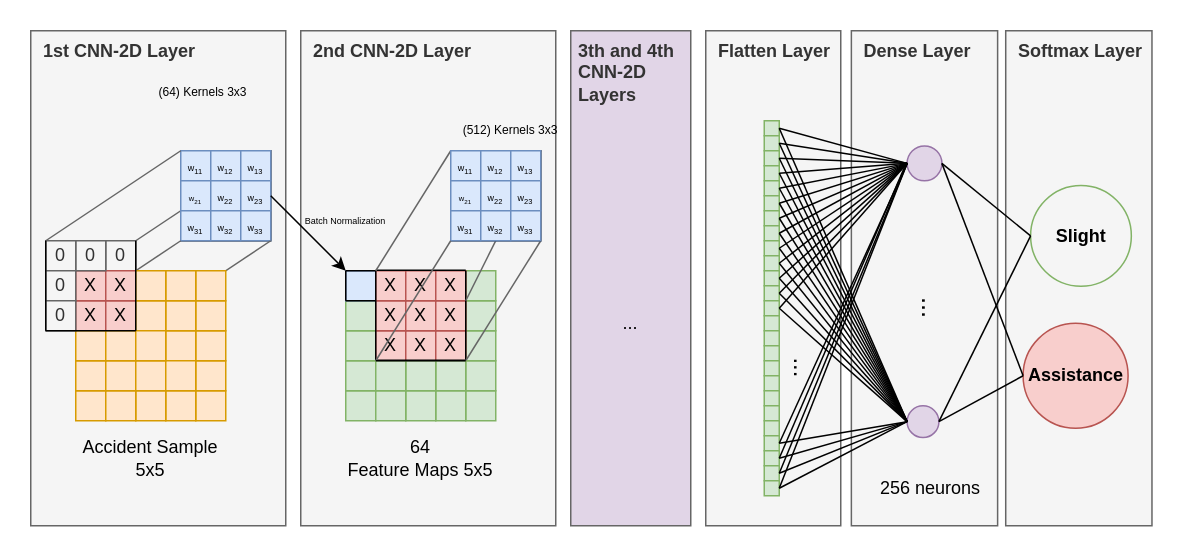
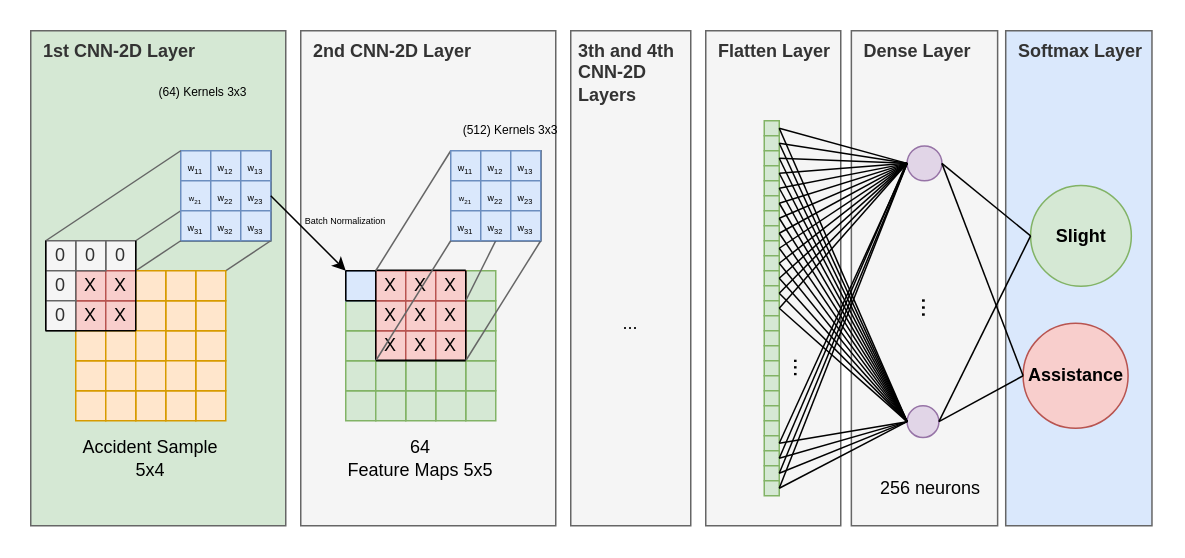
(110, 52) -> (110, 52)
(1072, 52) -> (1072, 52)
(1081, 236) -> (1081, 236)
(631, 278) -> (631, 278)
(151, 458) -> (151, 458)
